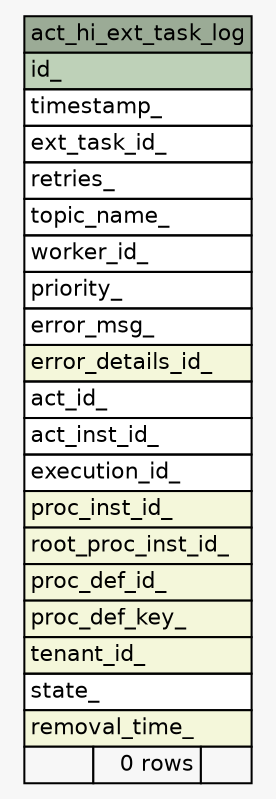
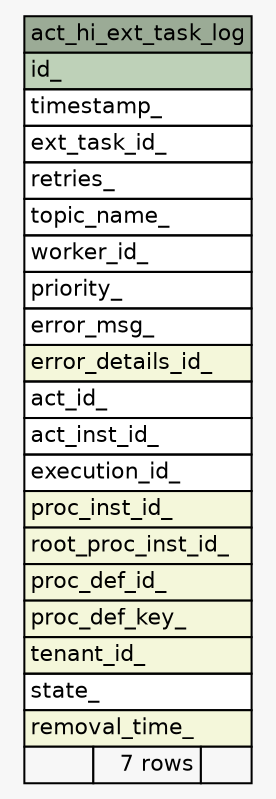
(157, 764) -> (157, 764)
